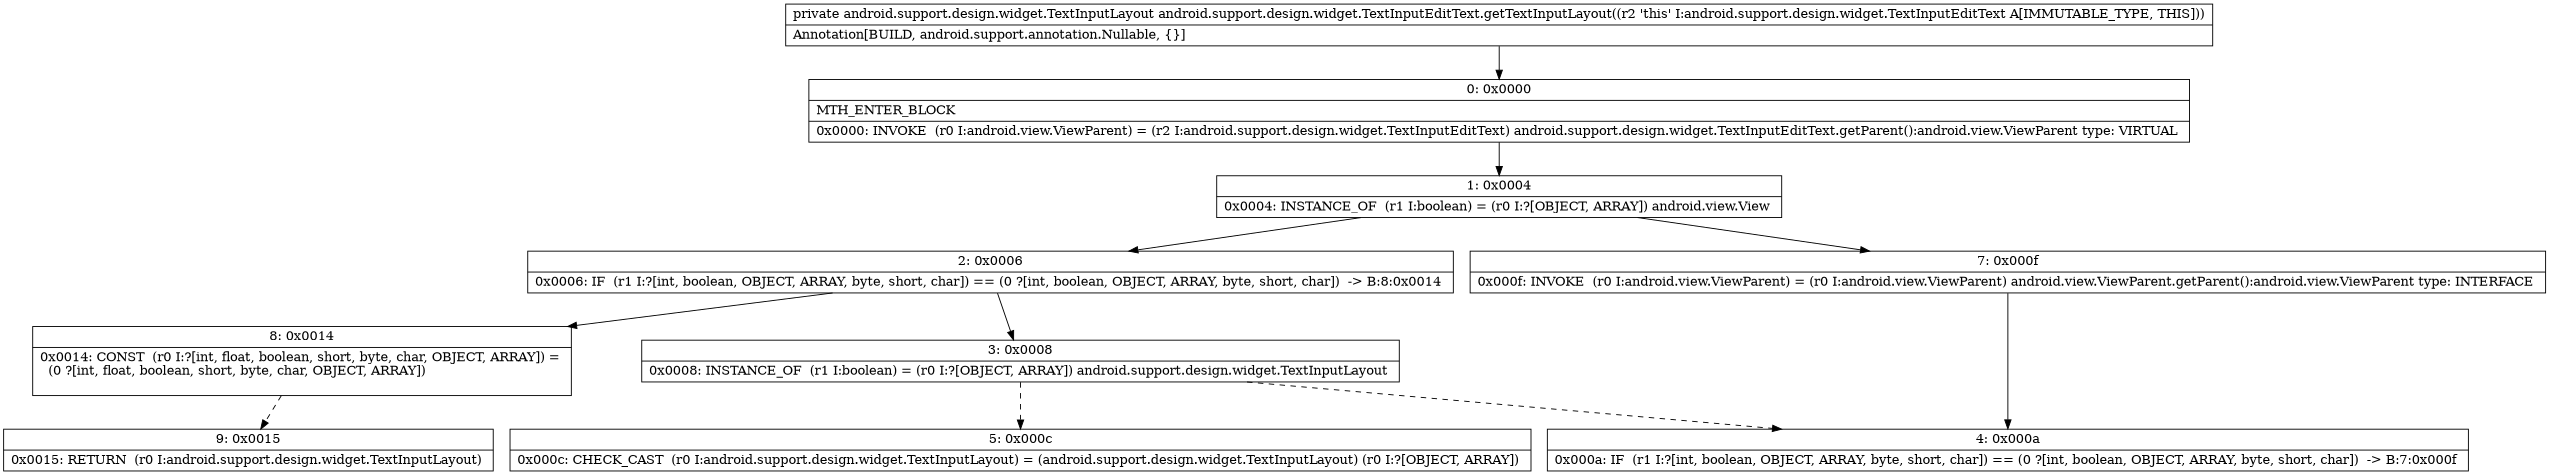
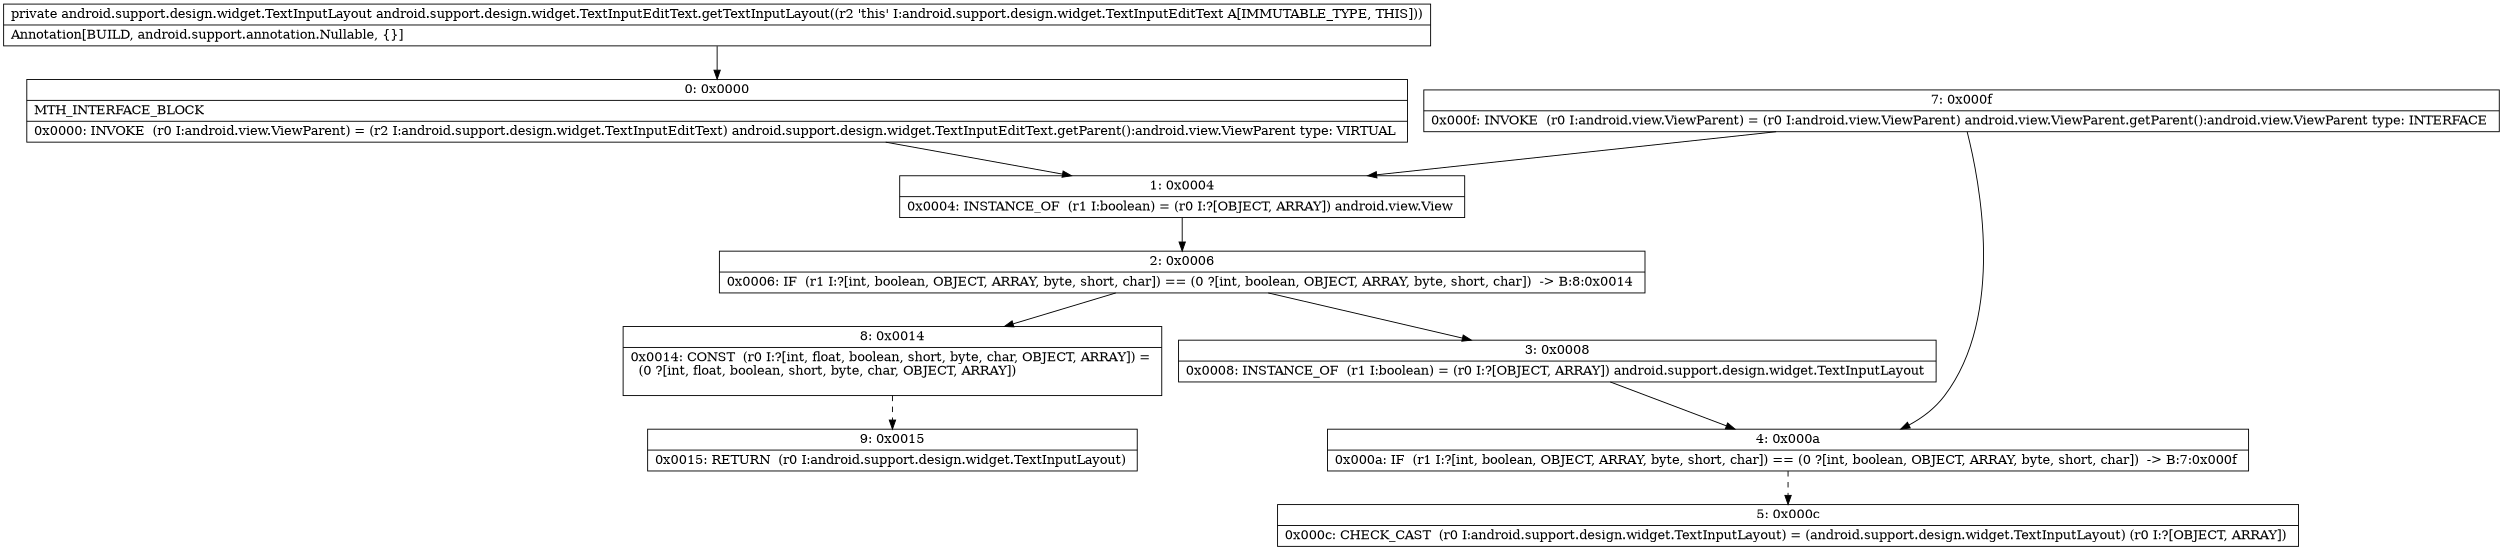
(886, 110) -> (119, 110)
(1749, 234) -> (1576, 153)
(1021, 401) -> (1788, 483)
(1510, 405) -> (1668, 404)
